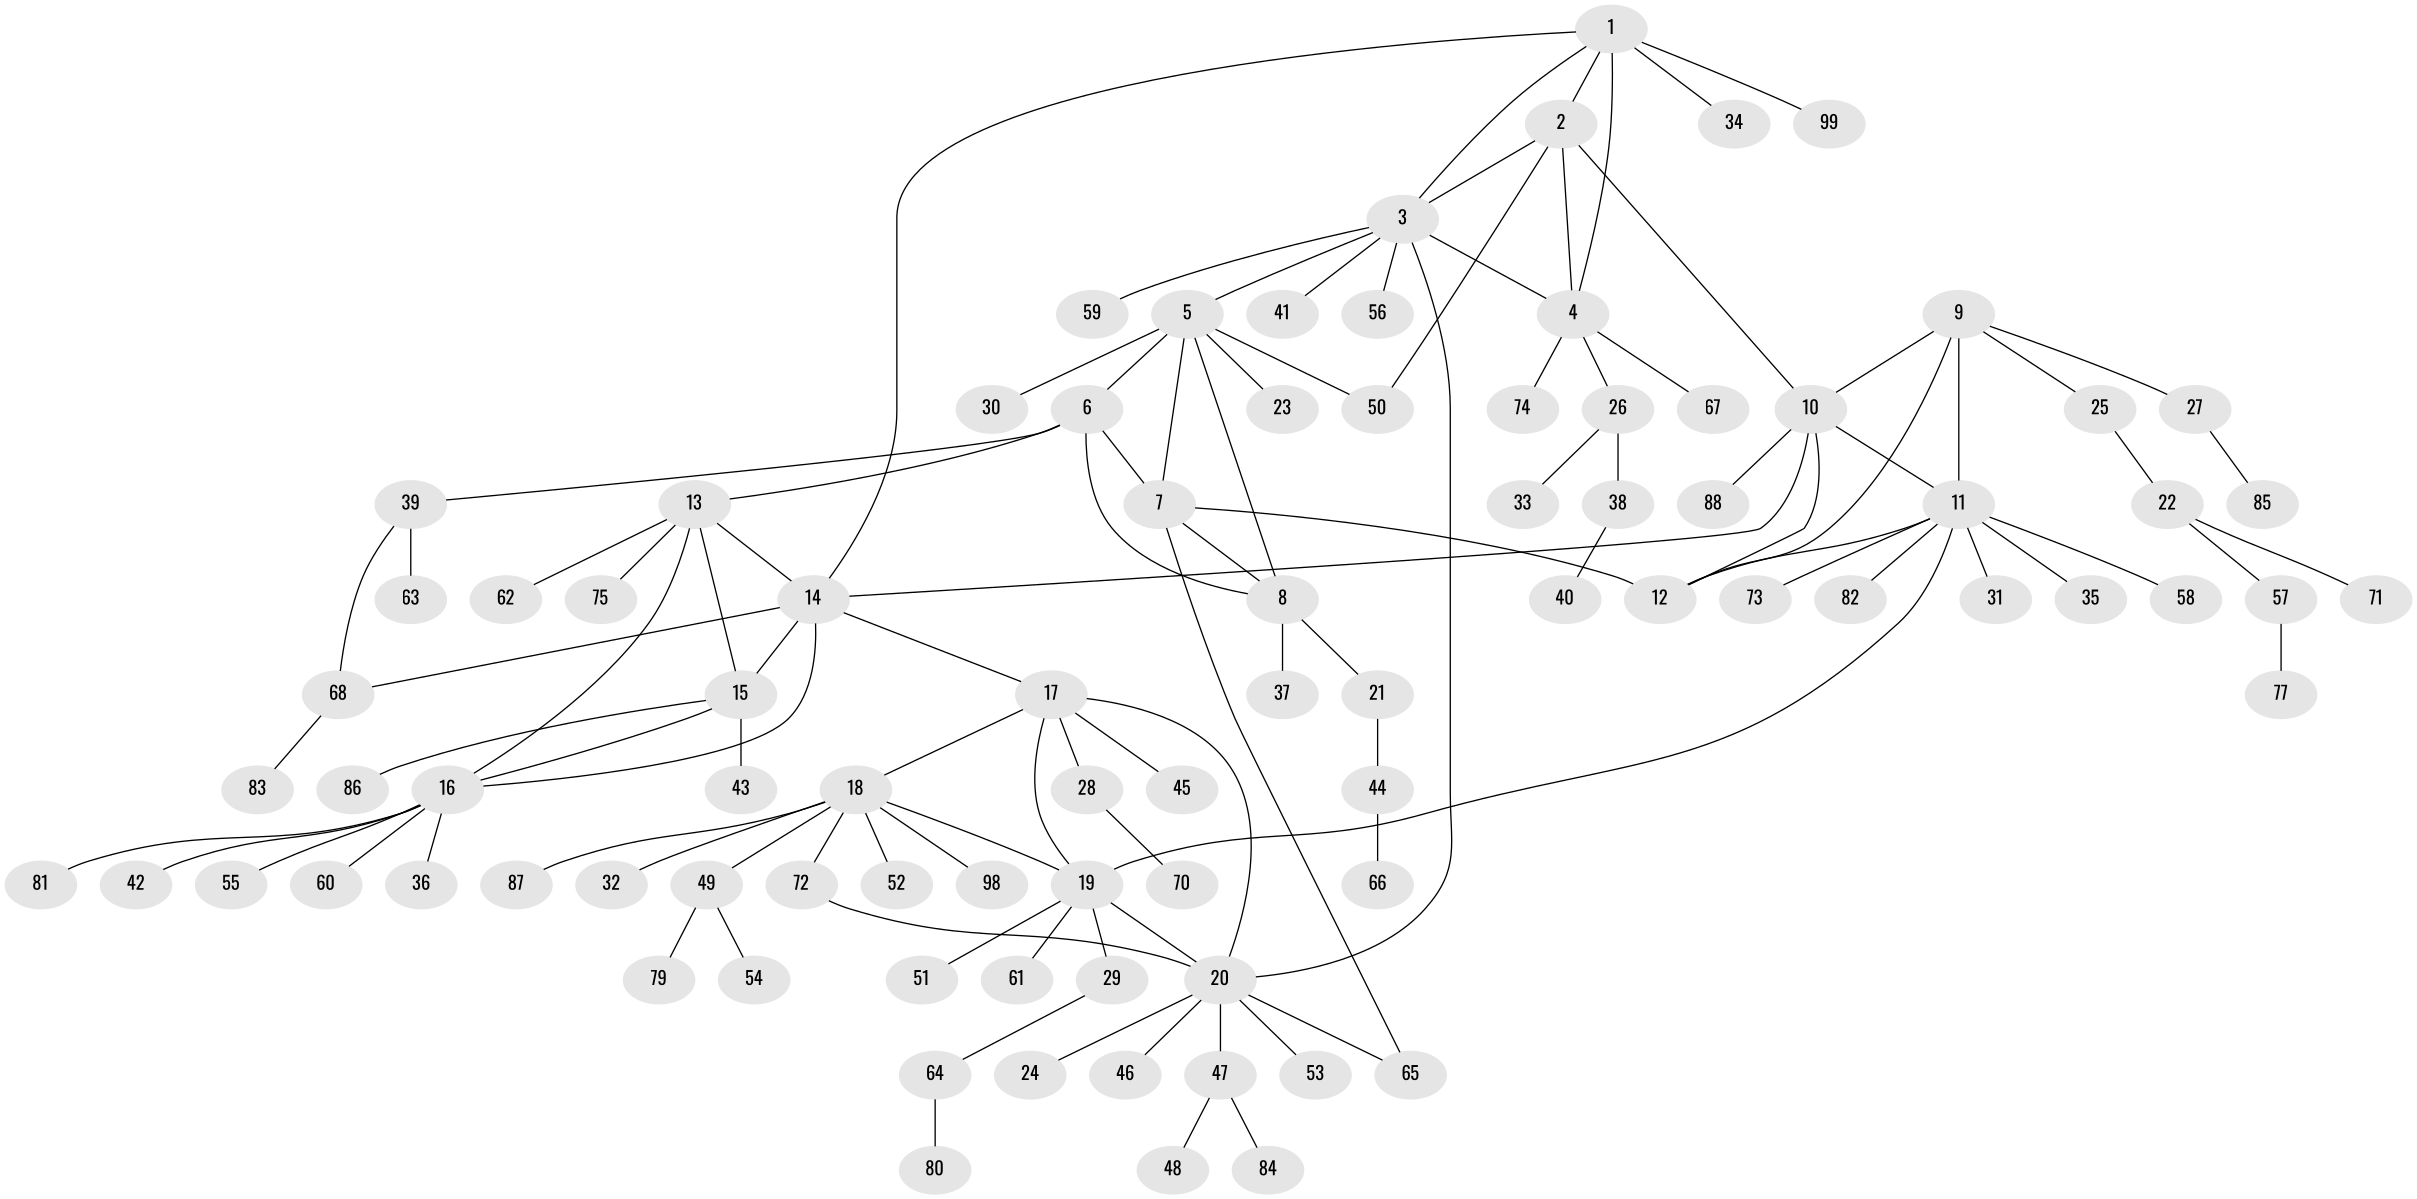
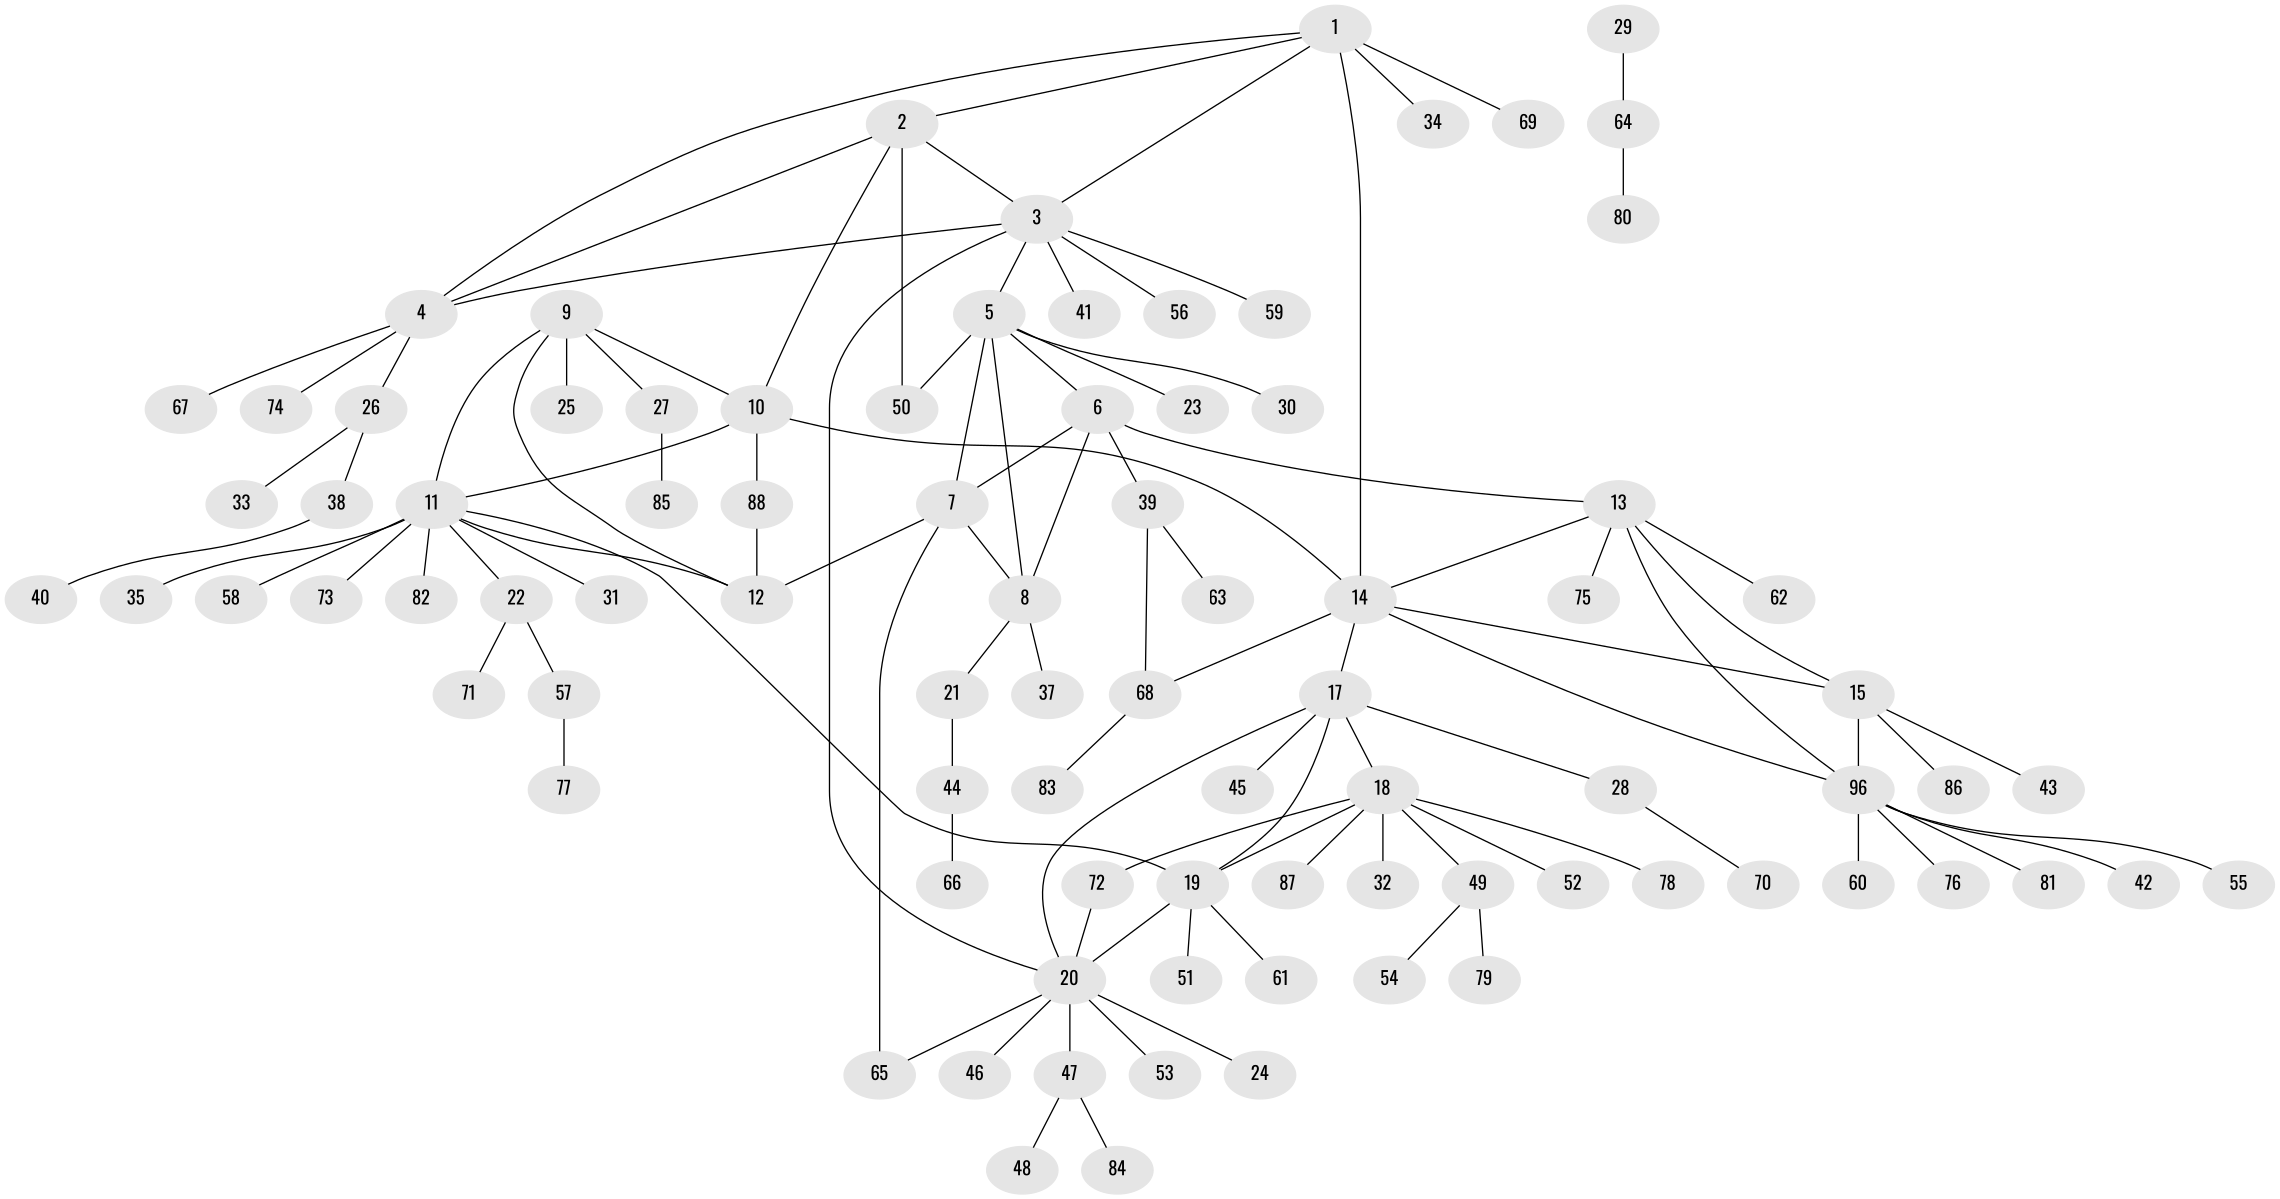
(1829, 124) -> (1528, 124)
(2134, 457) -> (474, 552)
(1791, 535) -> (757, 552)
(448, 790) -> (1858, 790)
(421, 885) -> (1954, 885)
(992, 885) -> (1668, 885)
(1100, 933) -> none
